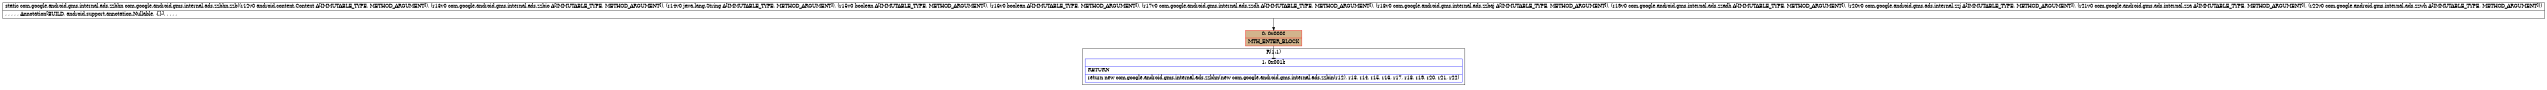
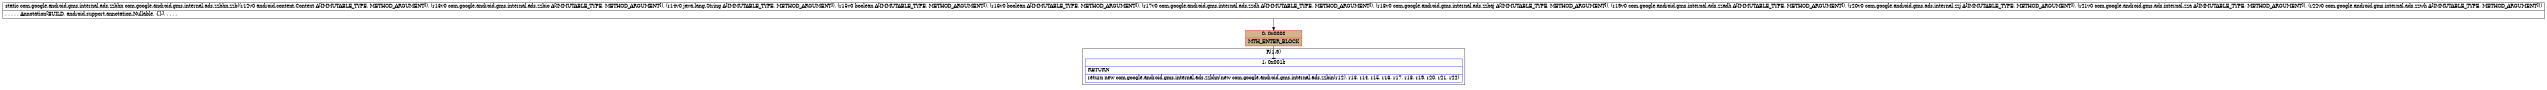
(1274, 52) -> (1274, 52)
